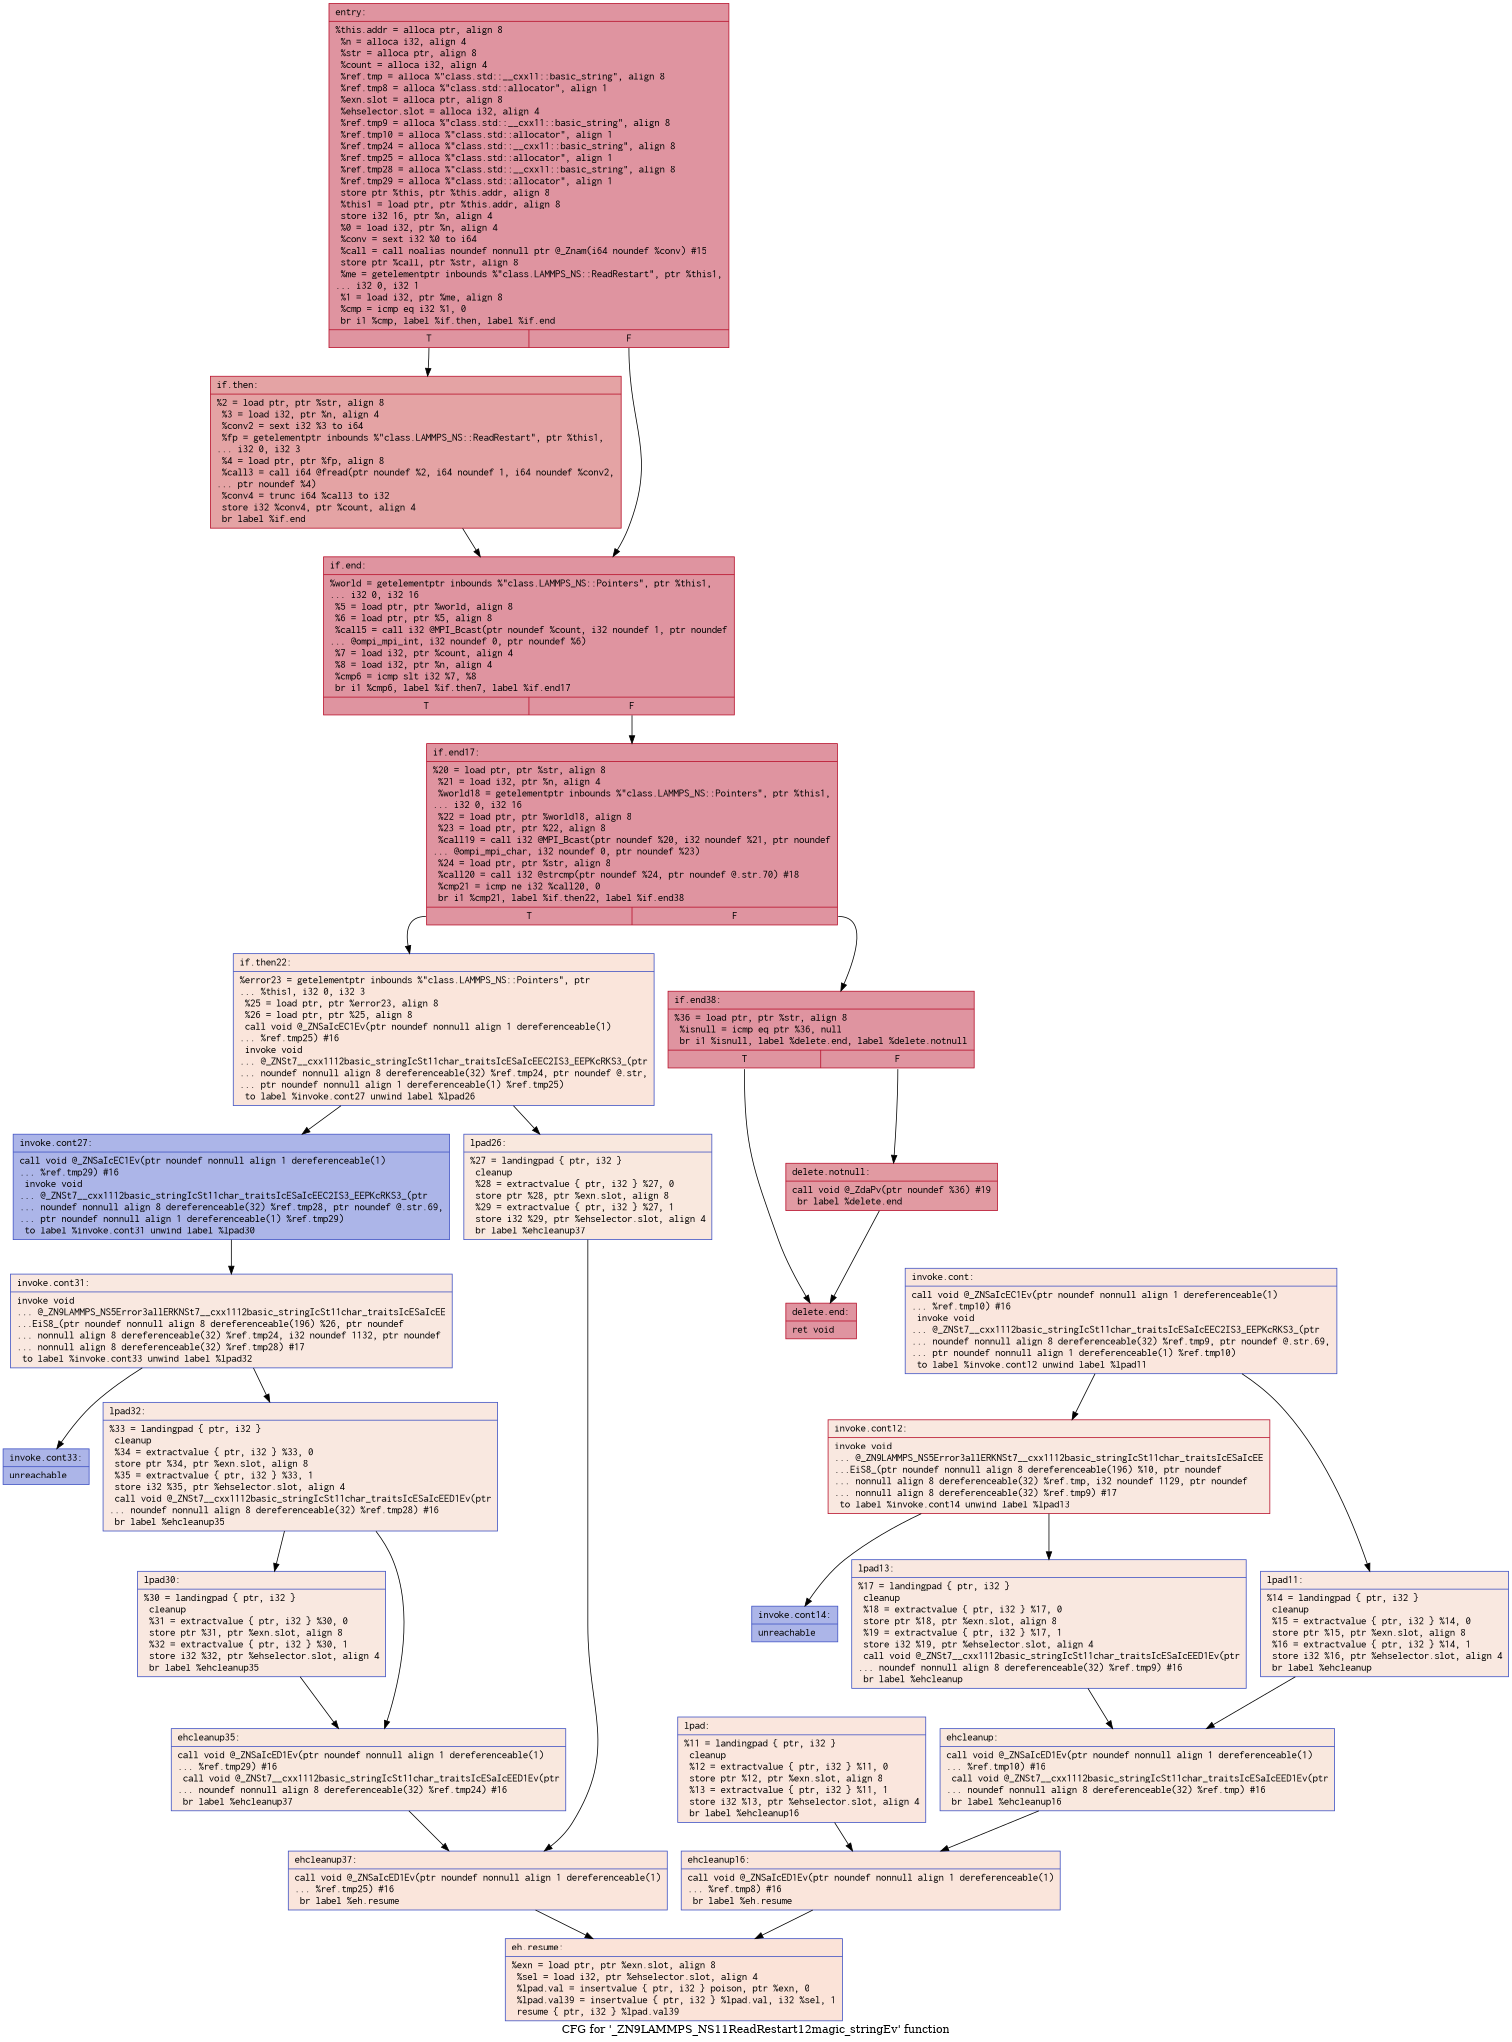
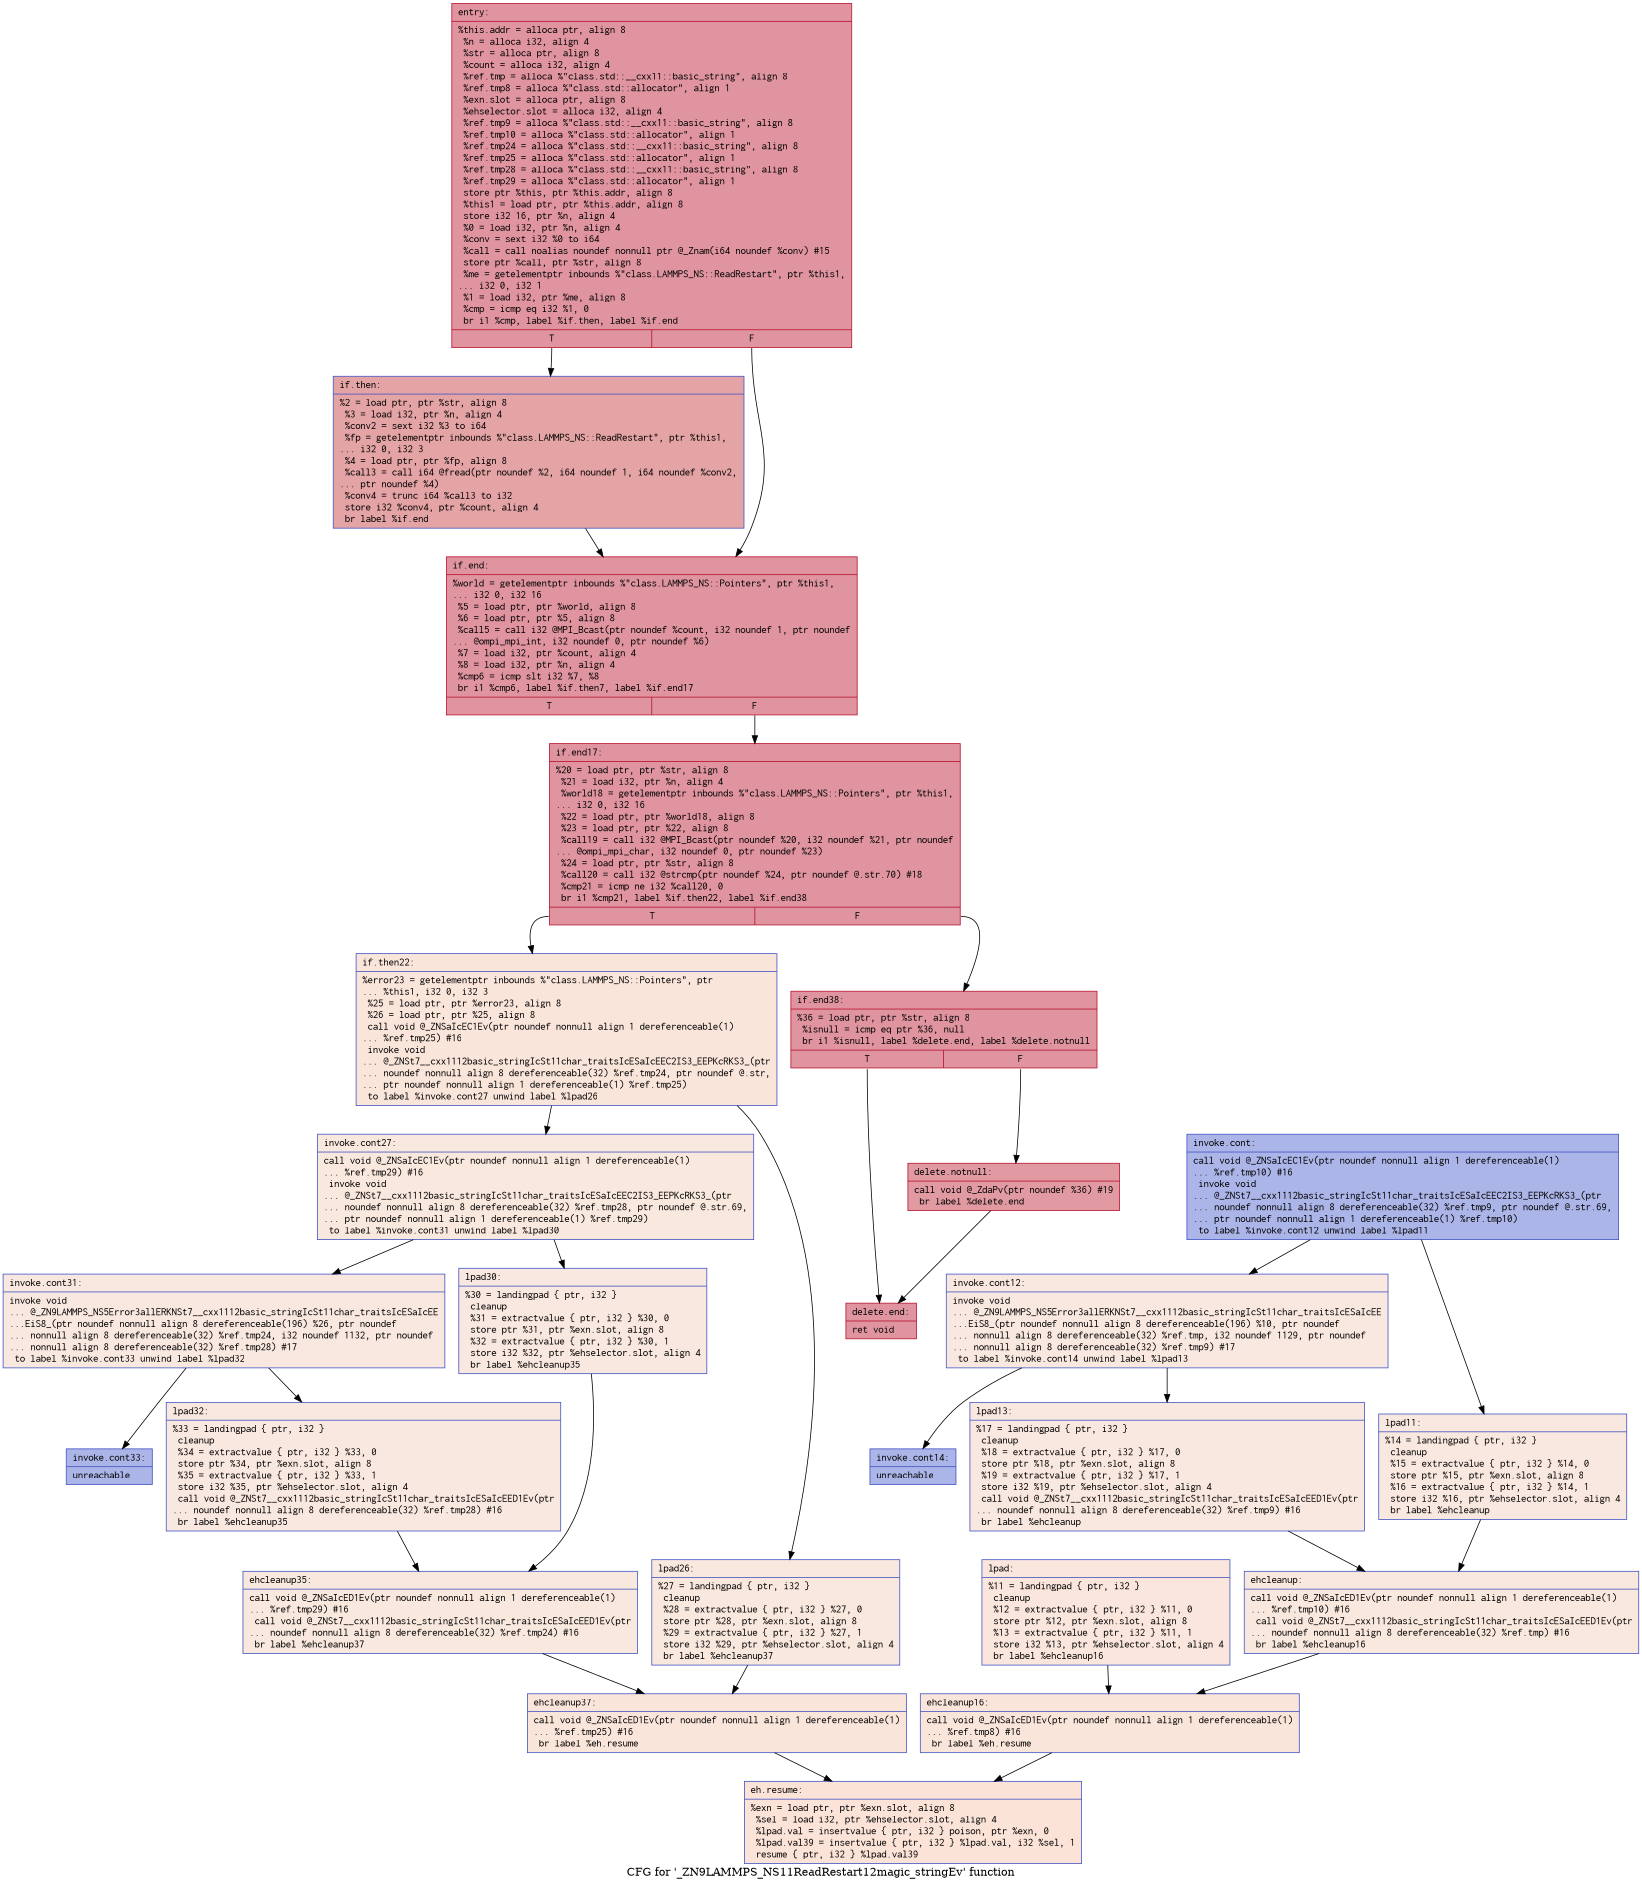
(416, 452) -> (539, 452)
(231, 1187) -> (536, 1187)
(1121, 1321) -> (1403, 1187)
(1049, 1467) -> (1167, 1321)
(280, 1547) -> (558, 1250)
